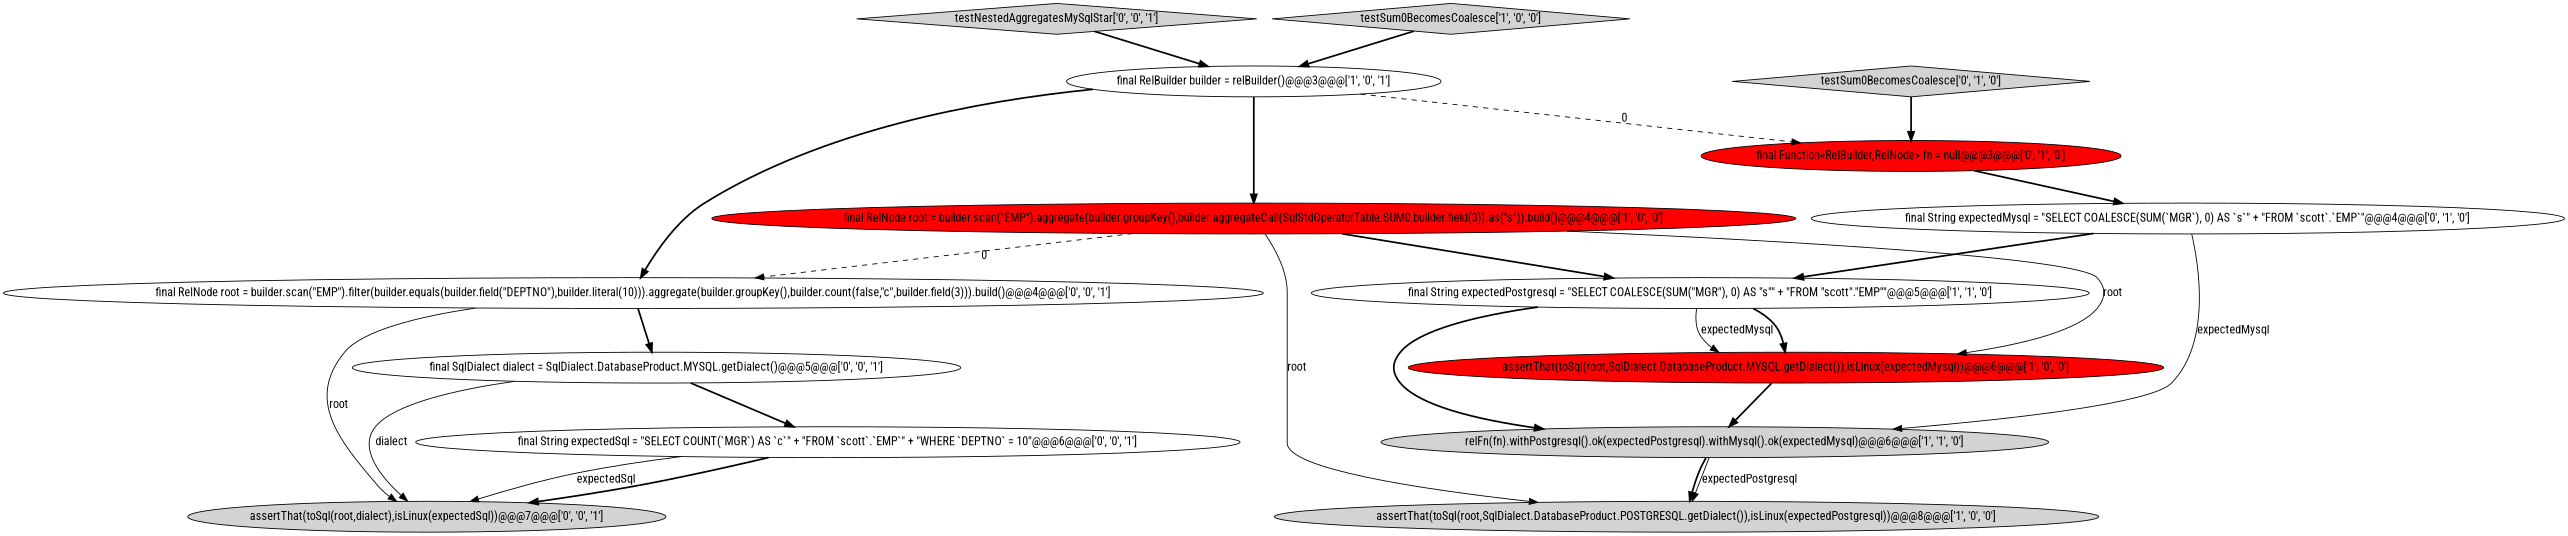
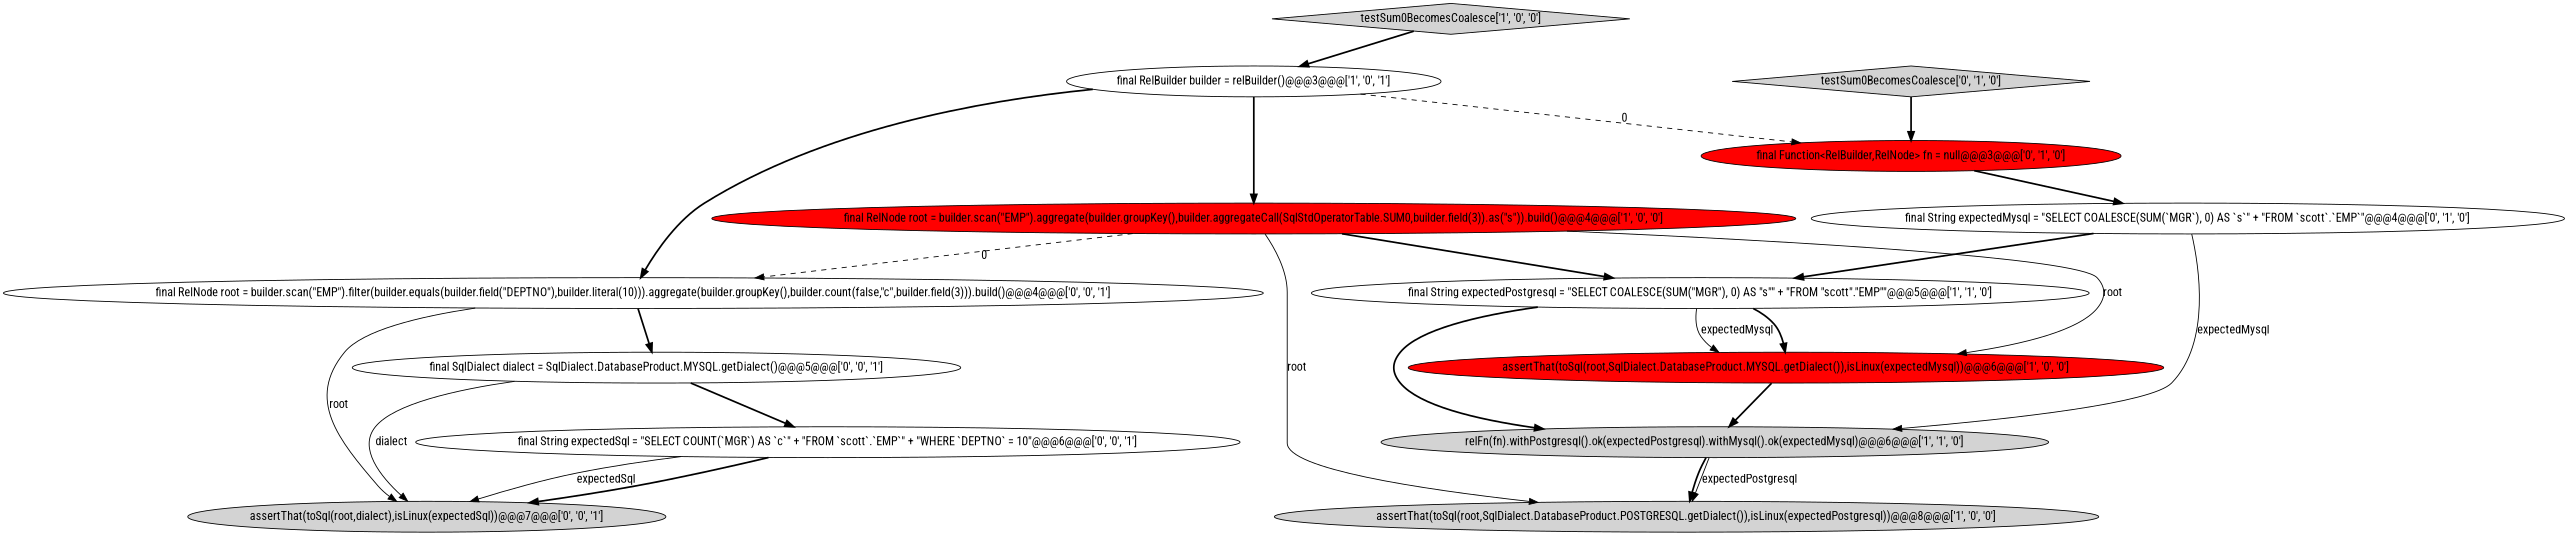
(1057, 19) -> none
